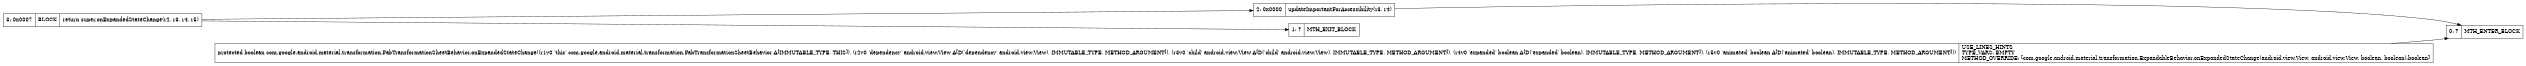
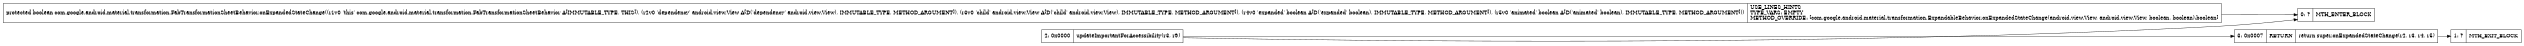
(1340, 10) -> (1128, 36)
(726, 15) -> (1707, 36)
(47, 20) -> (2281, 36)
